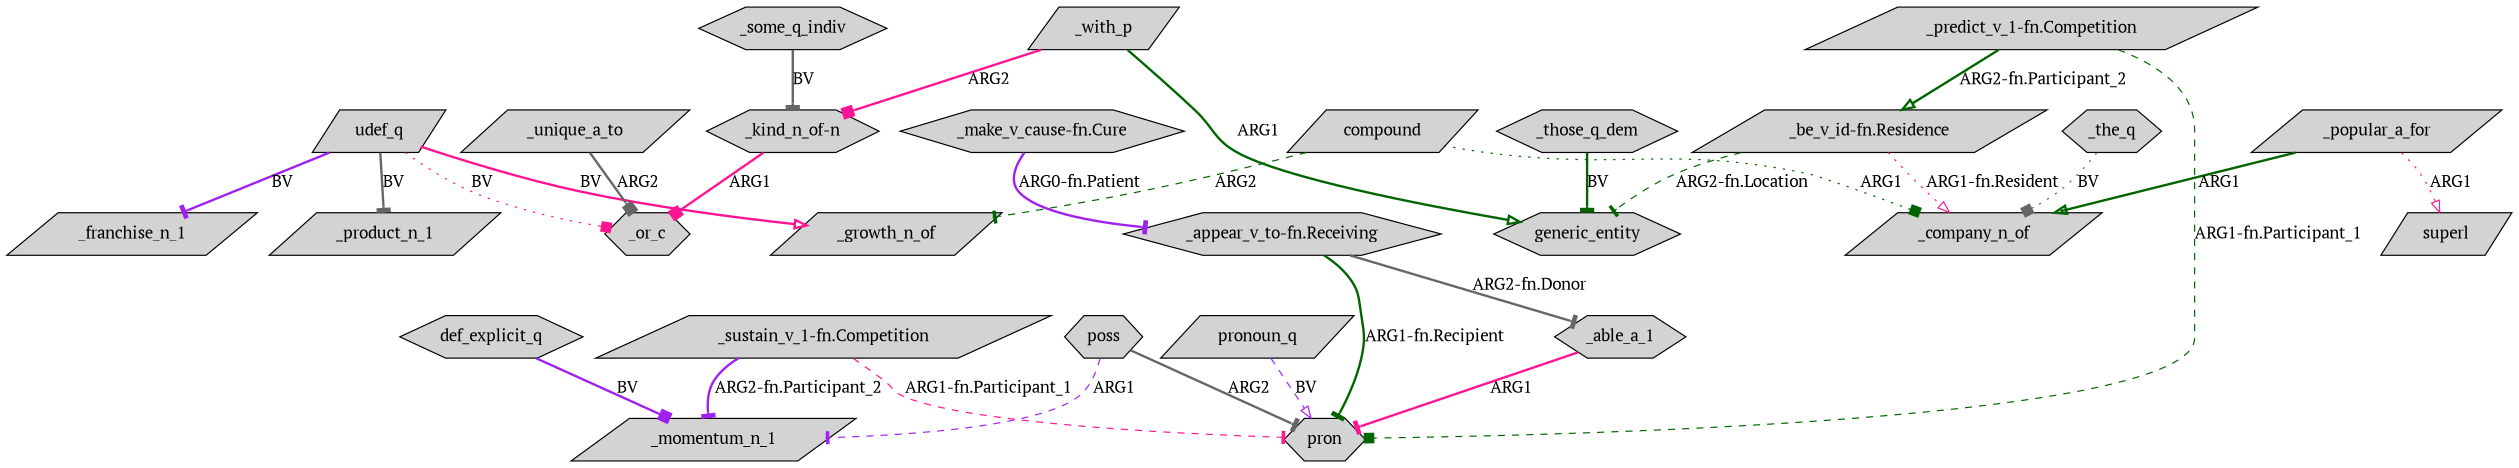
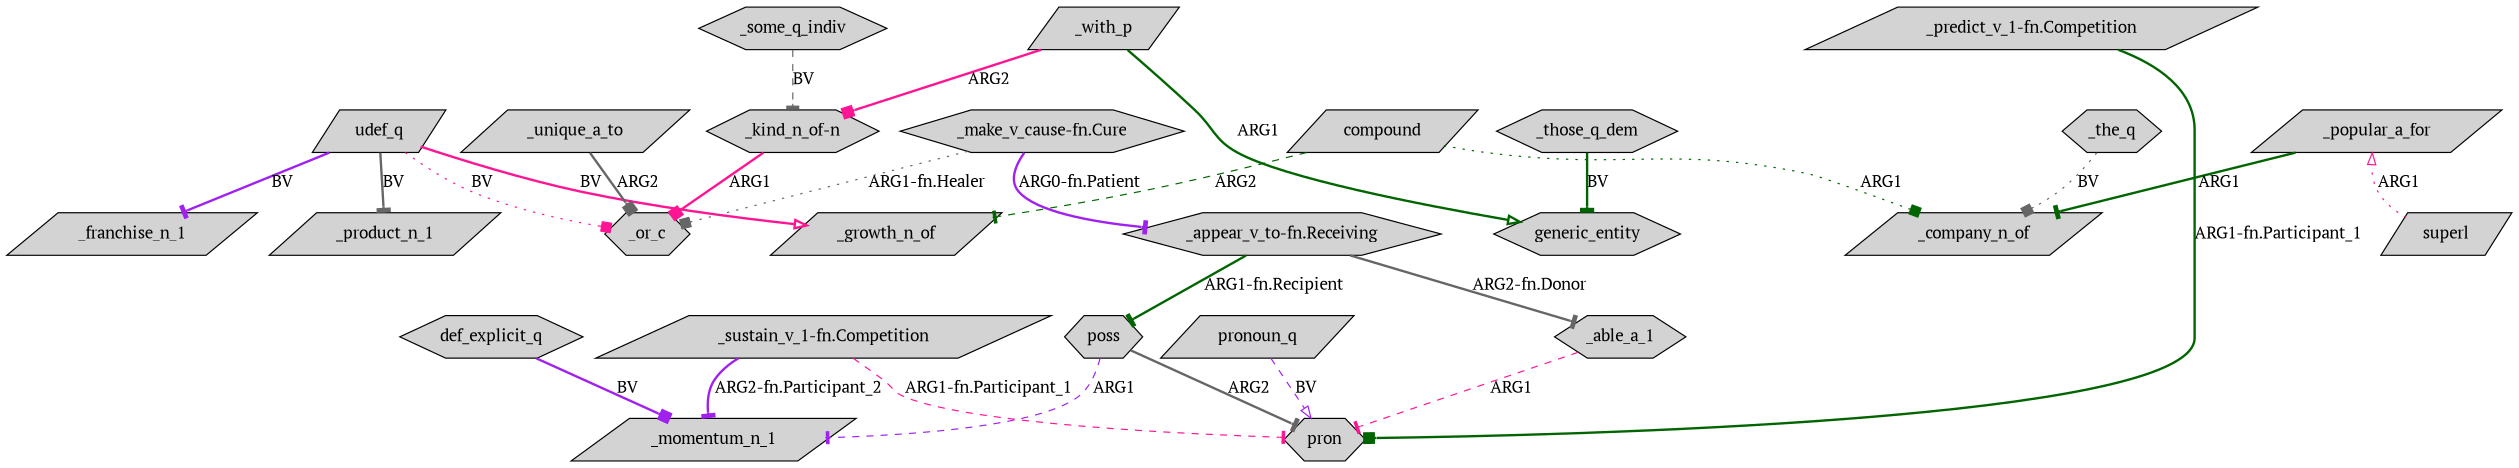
(793, 77) -> (793, 77)
(1870, 131) -> none
(2421, 175) -> (2381, 196)
(2178, 182) -> (2178, 182)
none -> (830, 186)
(1363, 329) -> (1190, 287)
(1469, 389) -> (1469, 389)
(1956, 408) -> (1956, 408)
